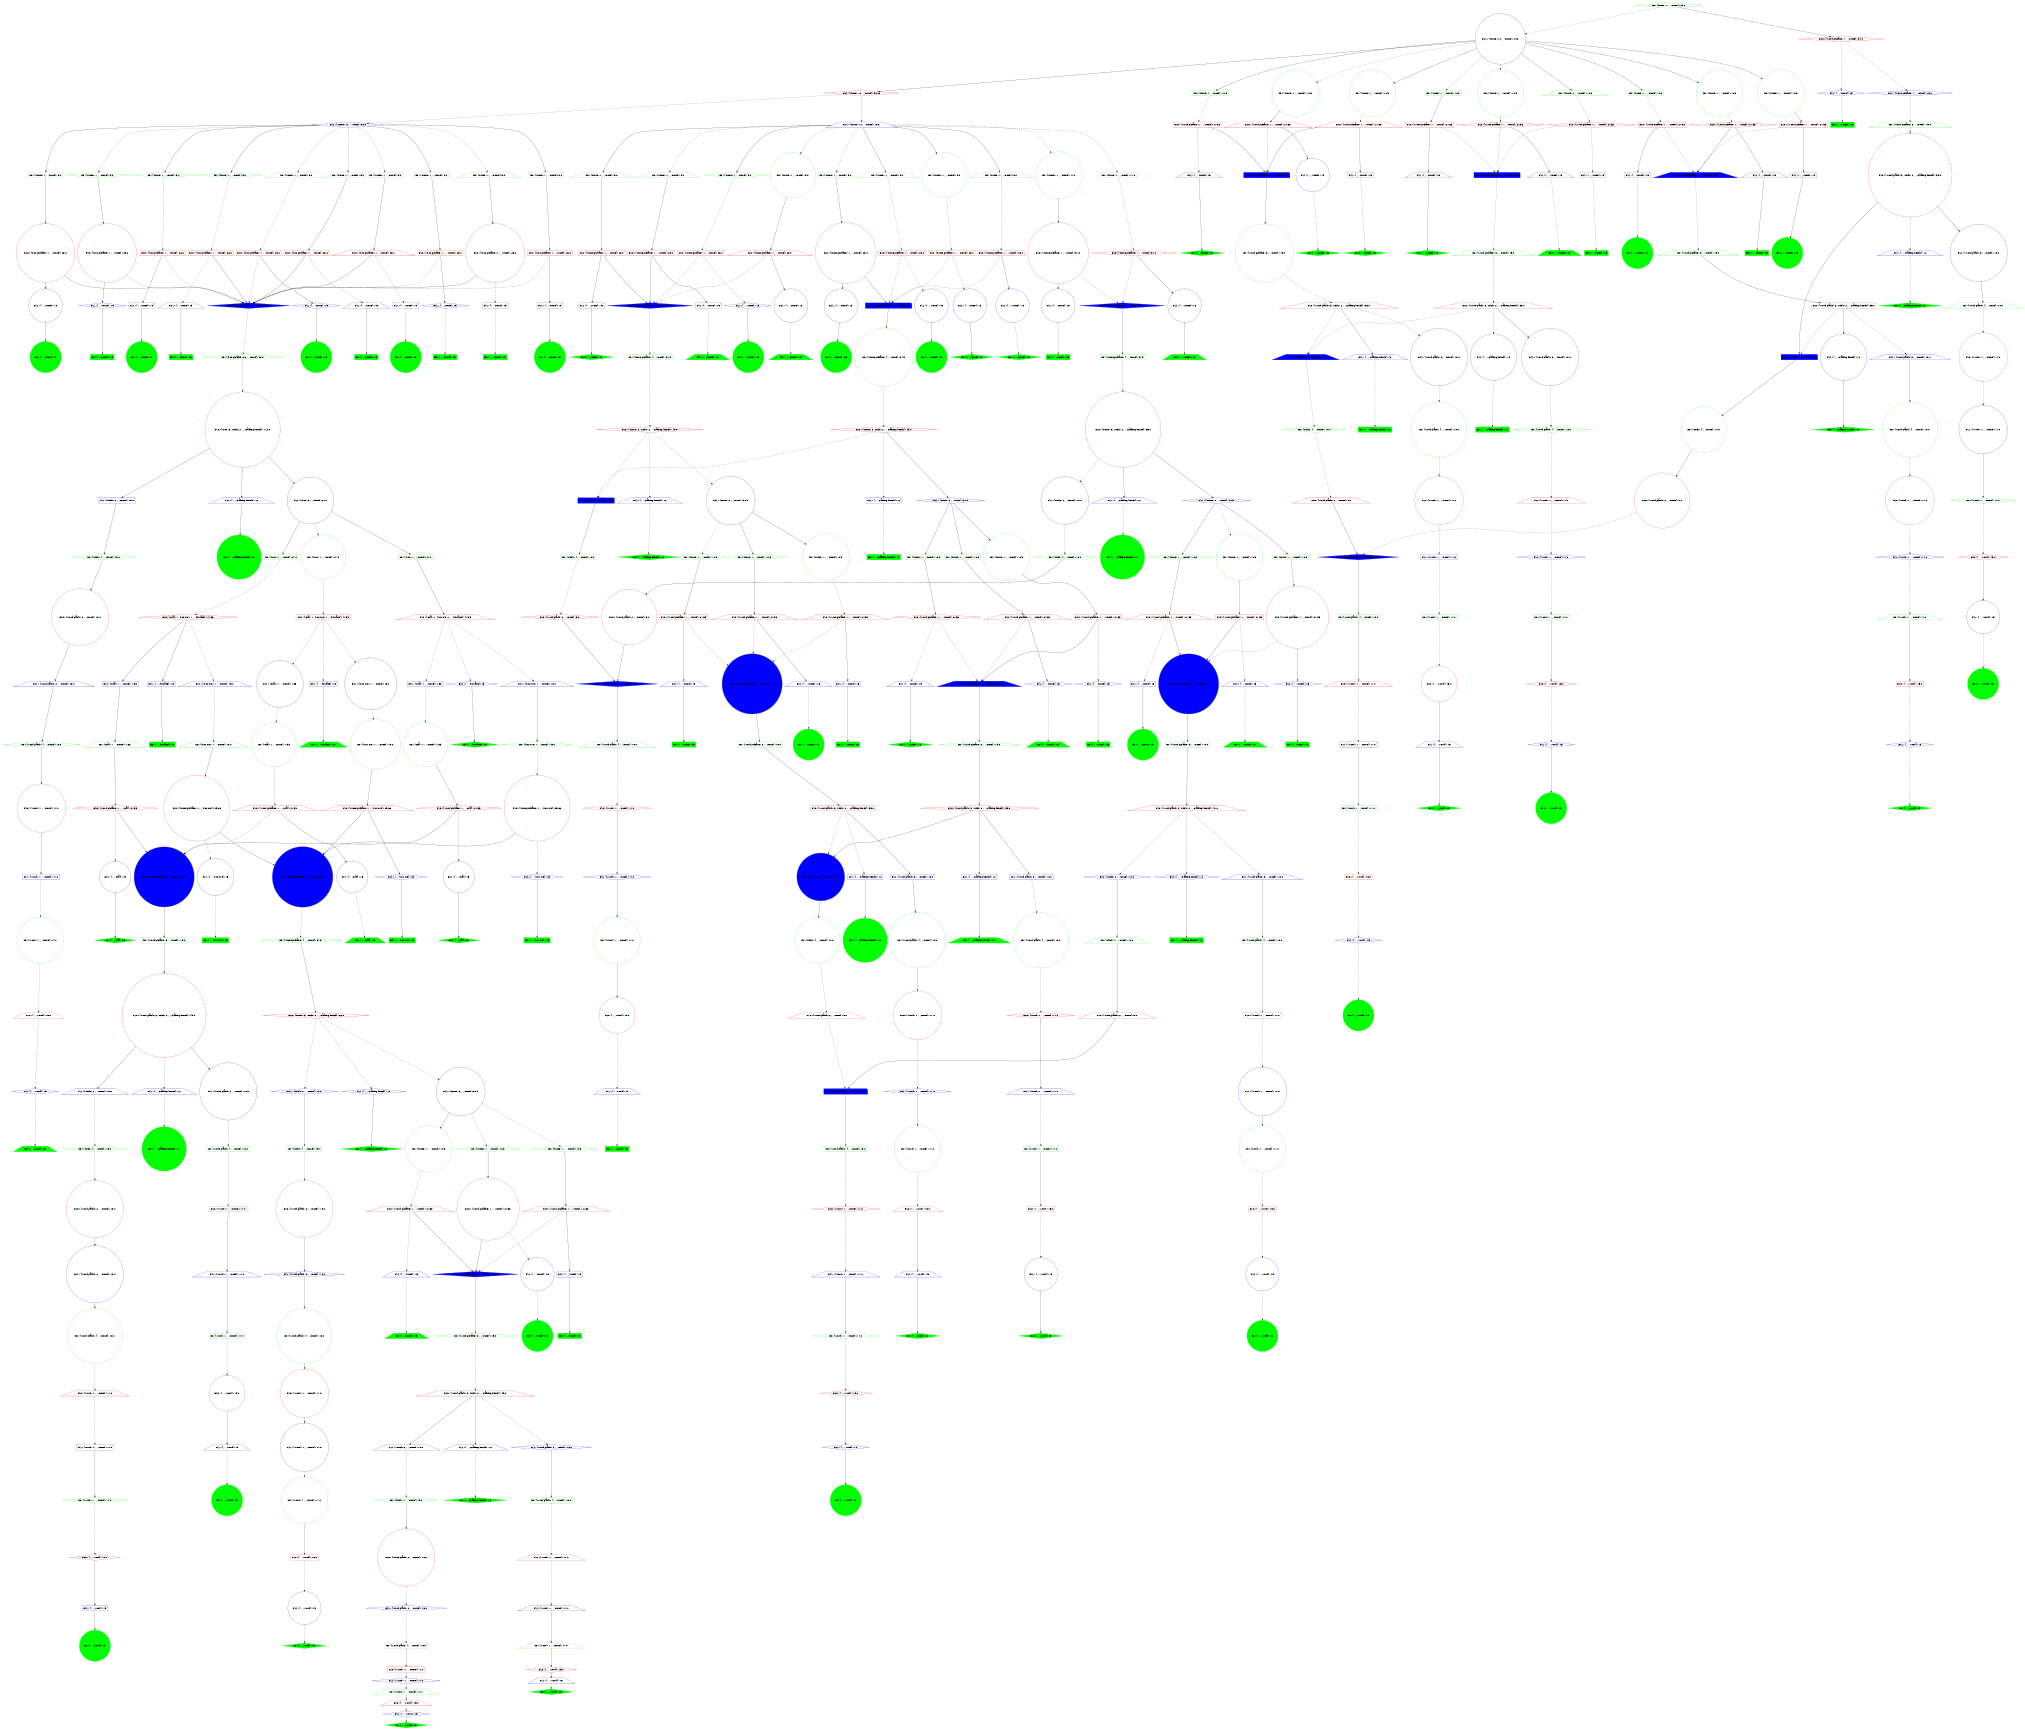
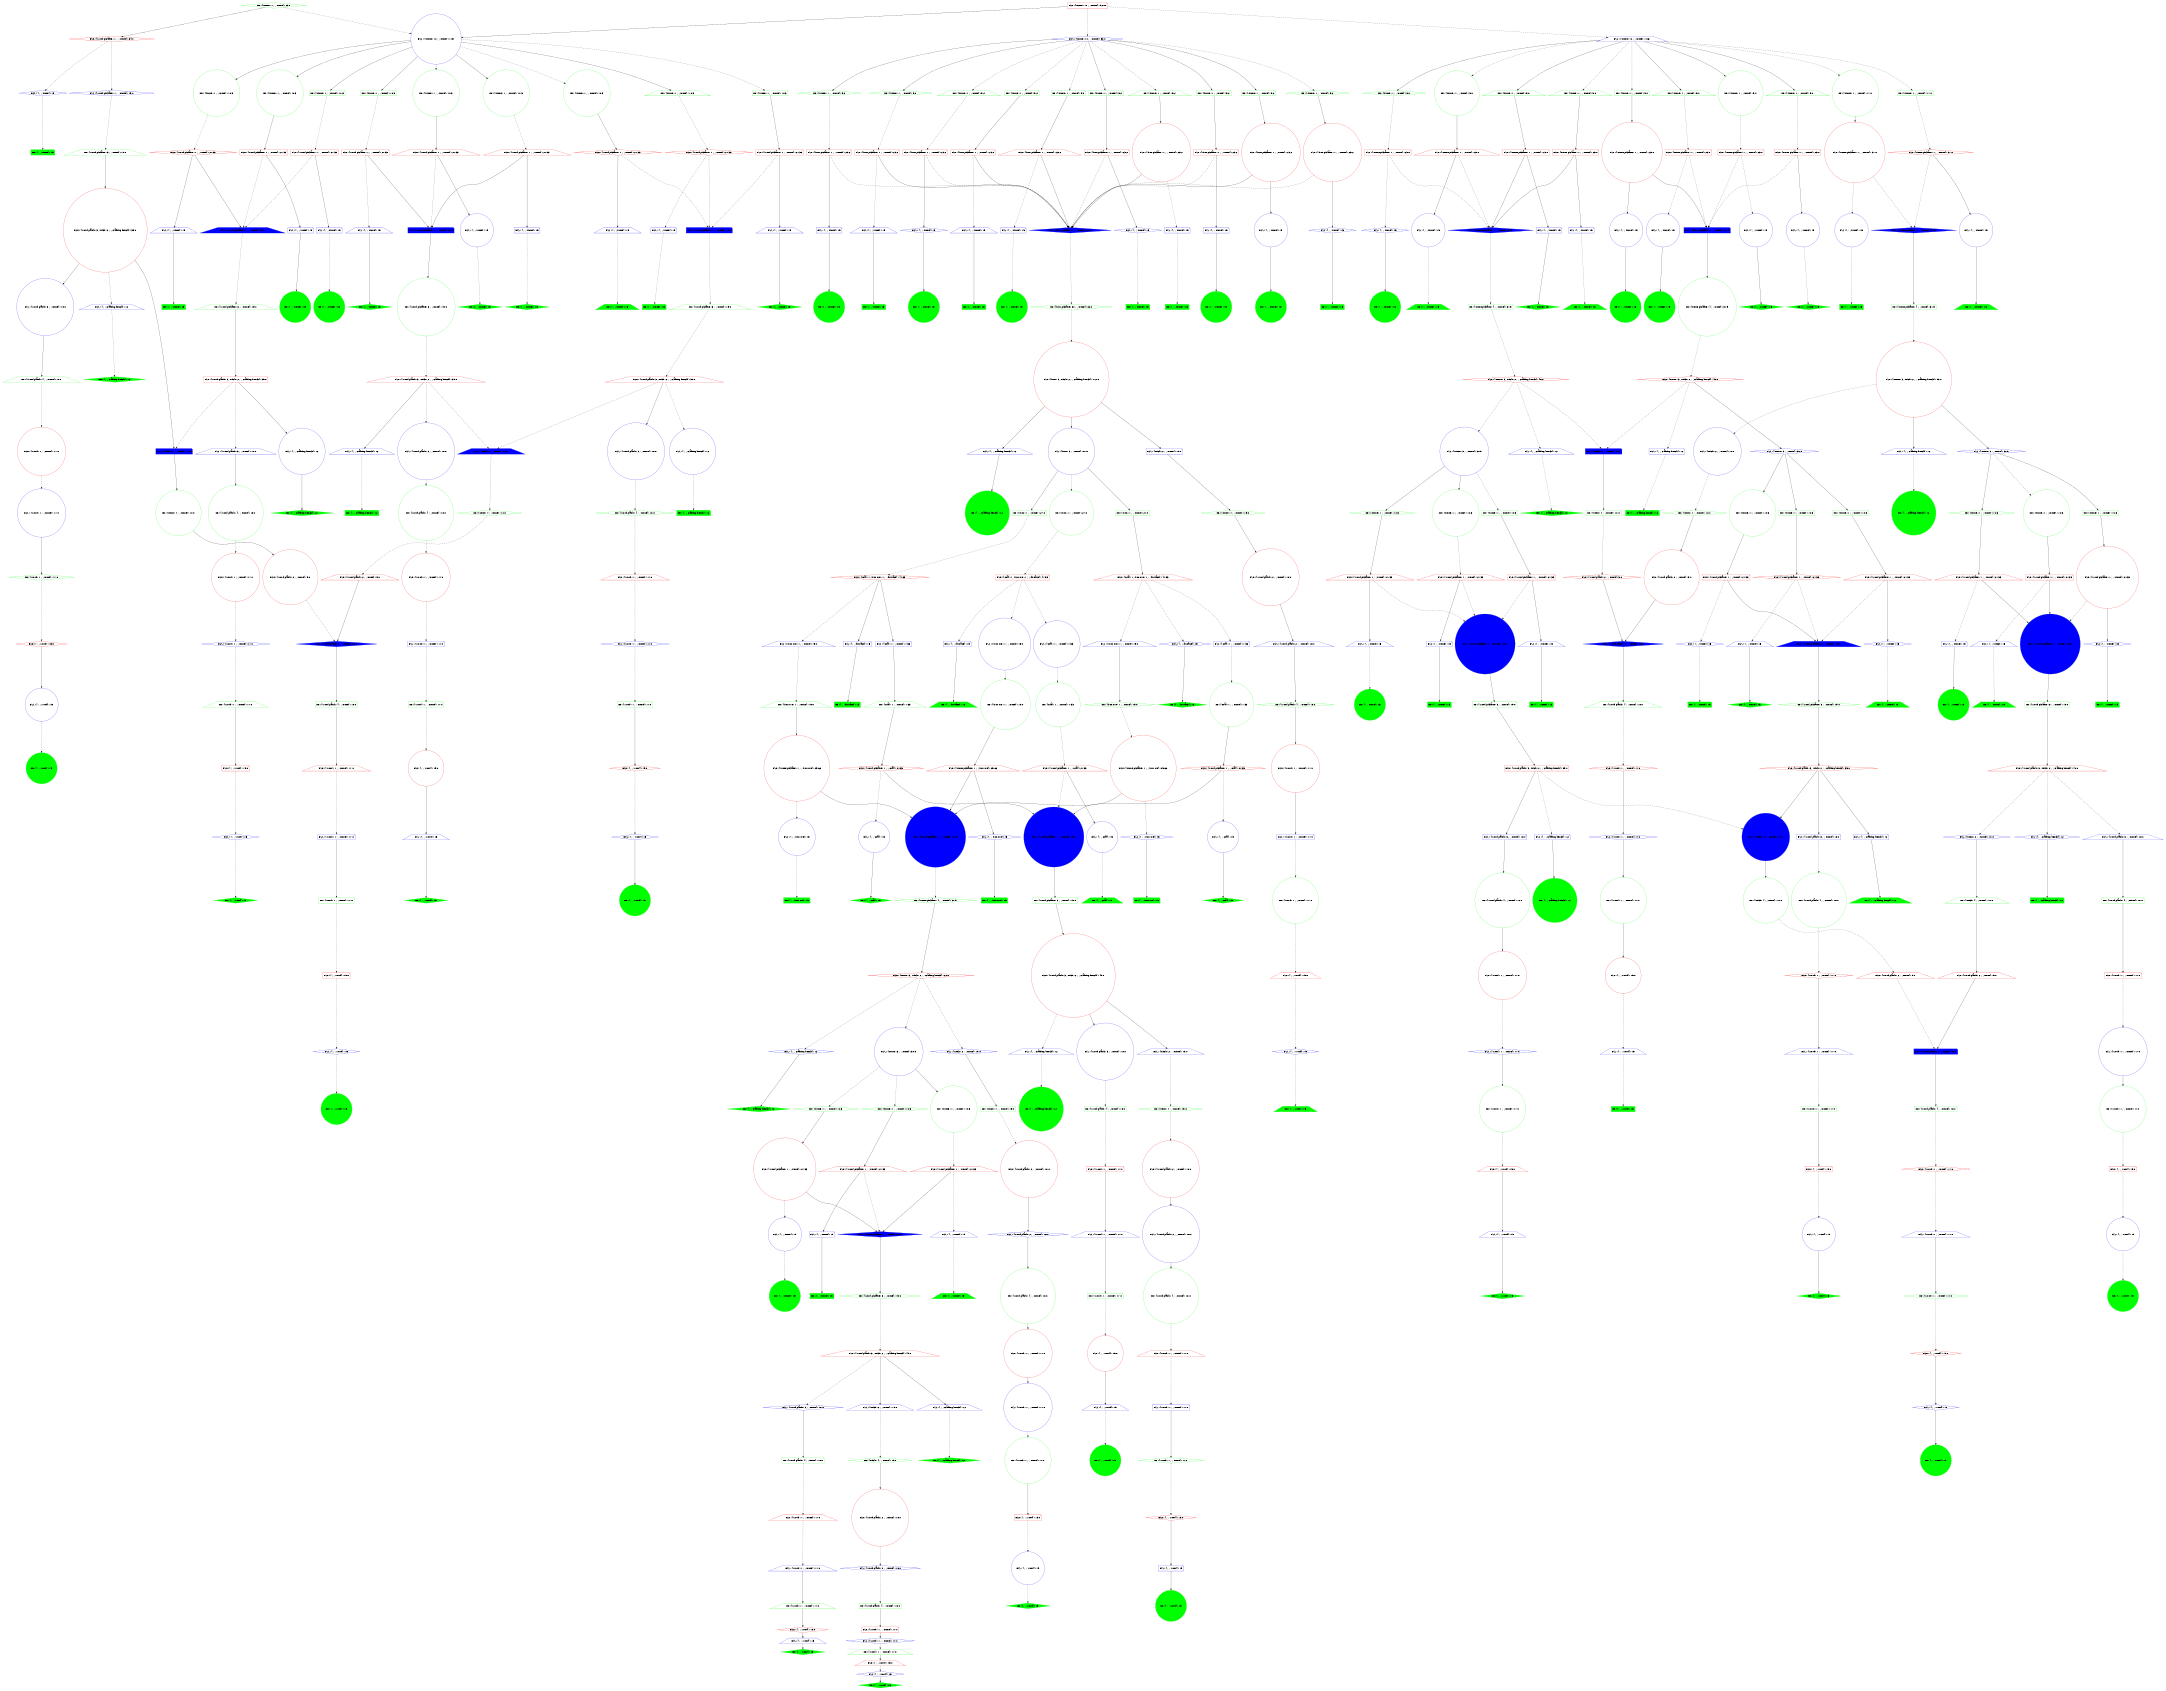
(1177, 66) -> (765, 22)
(861, 93) -> (1087, 5)
